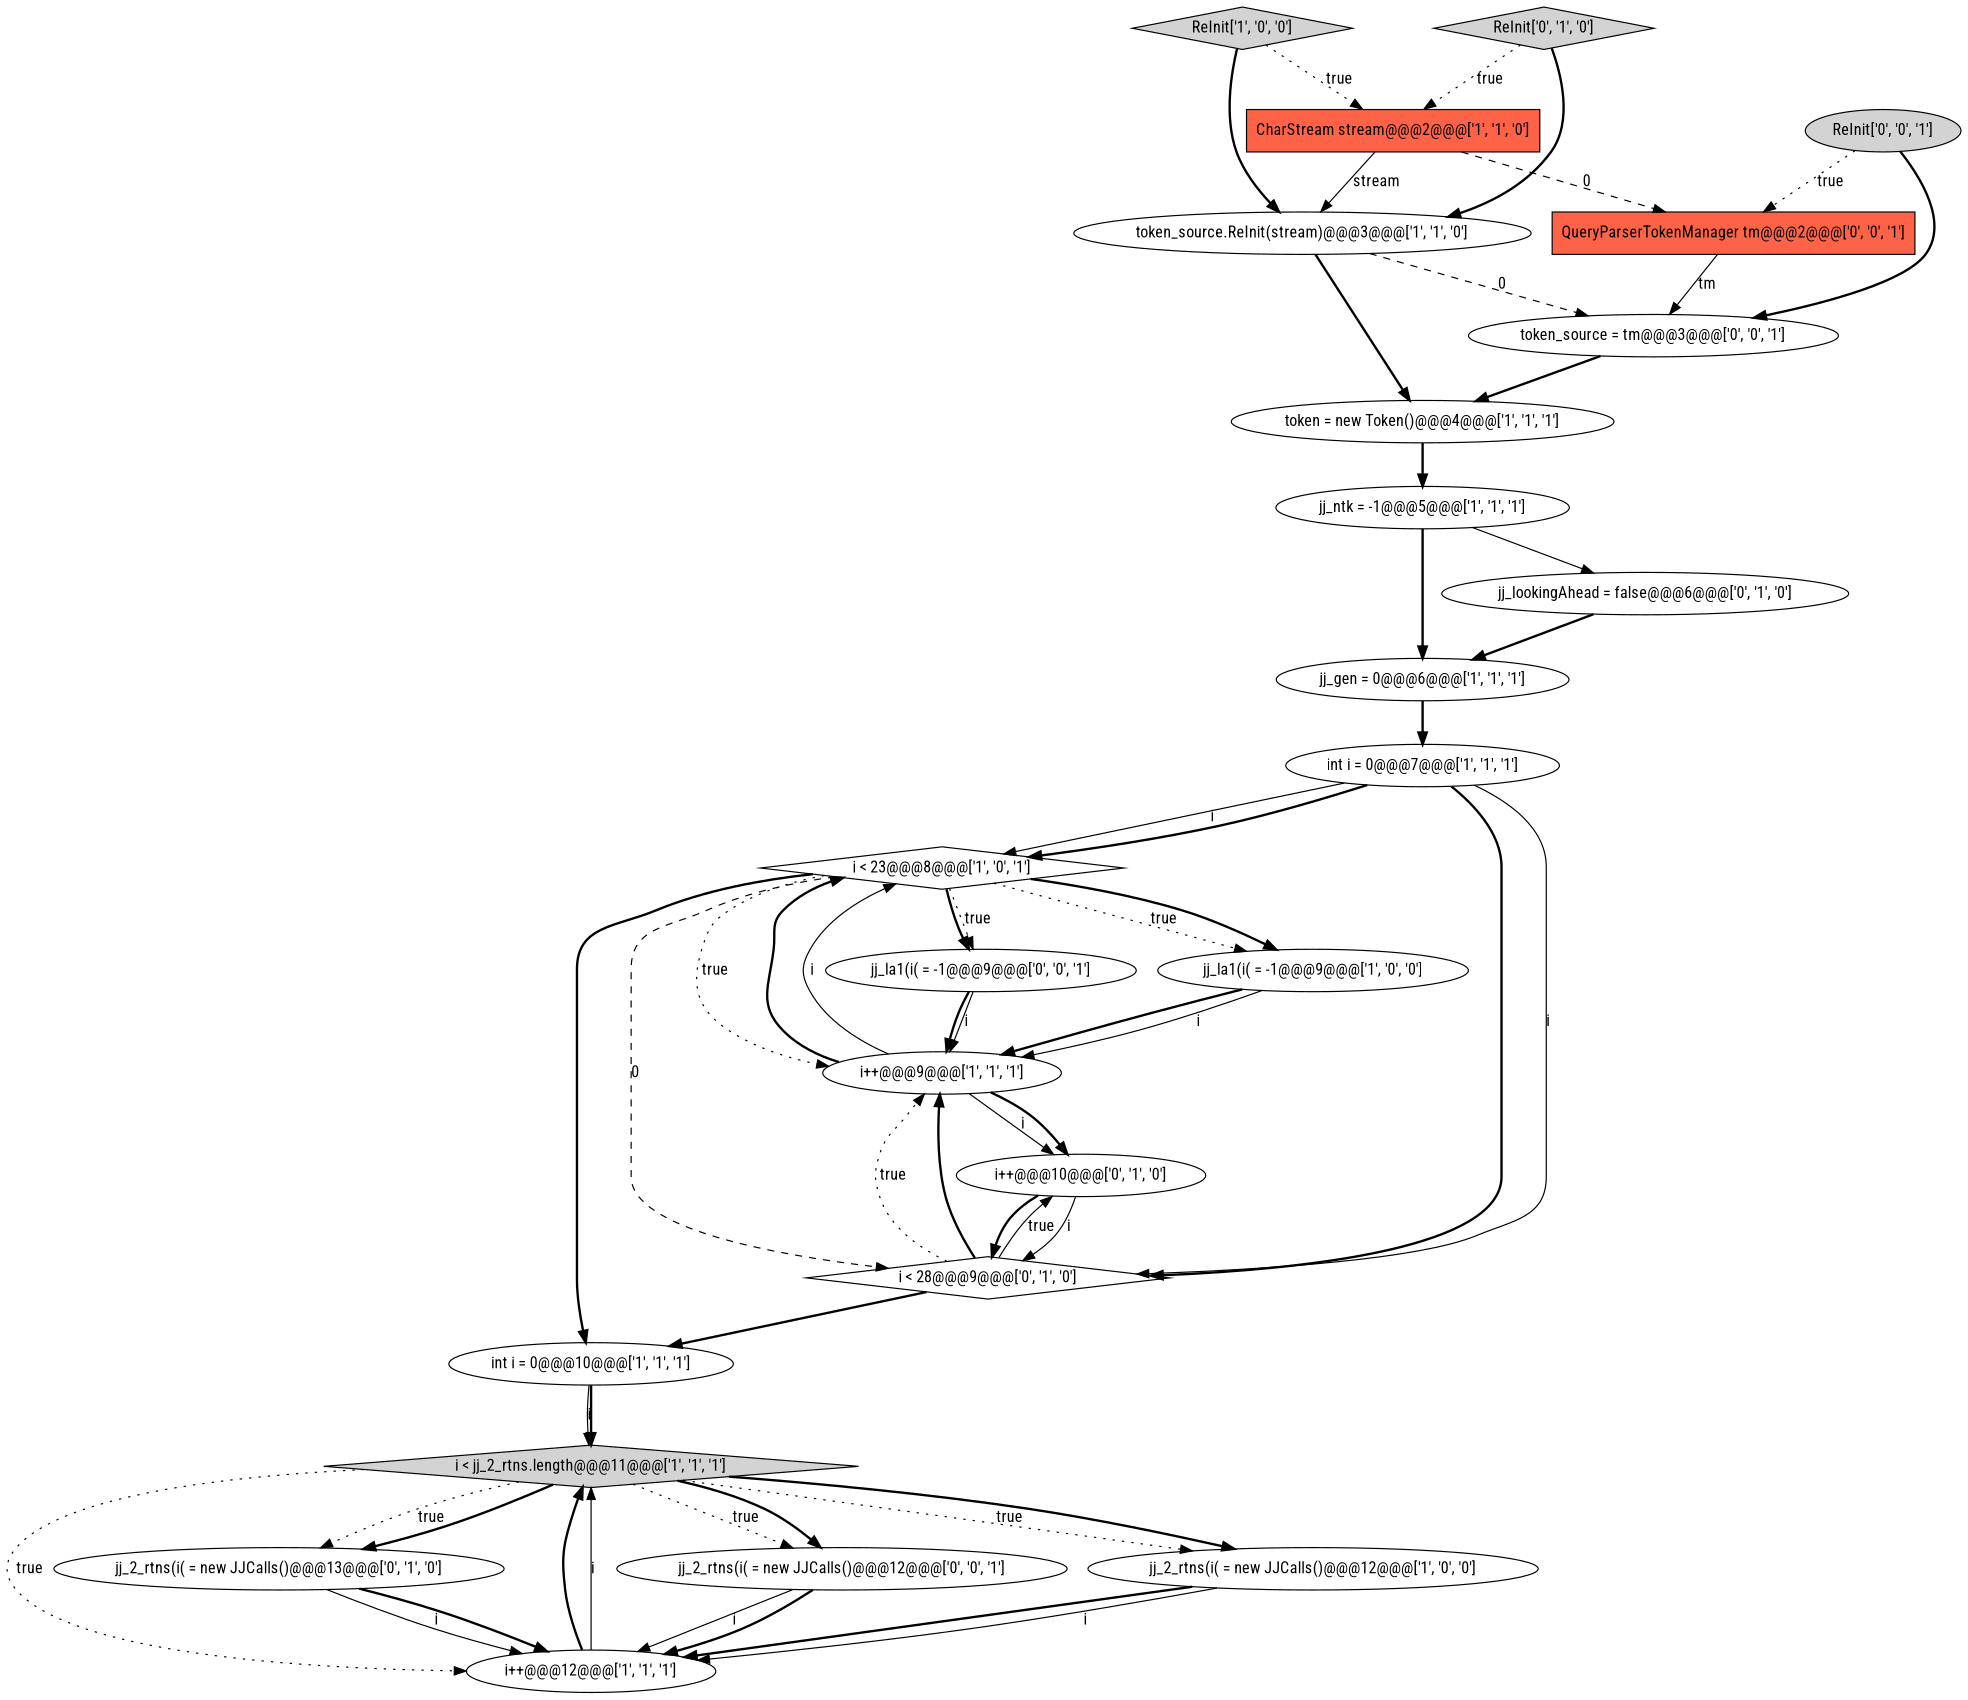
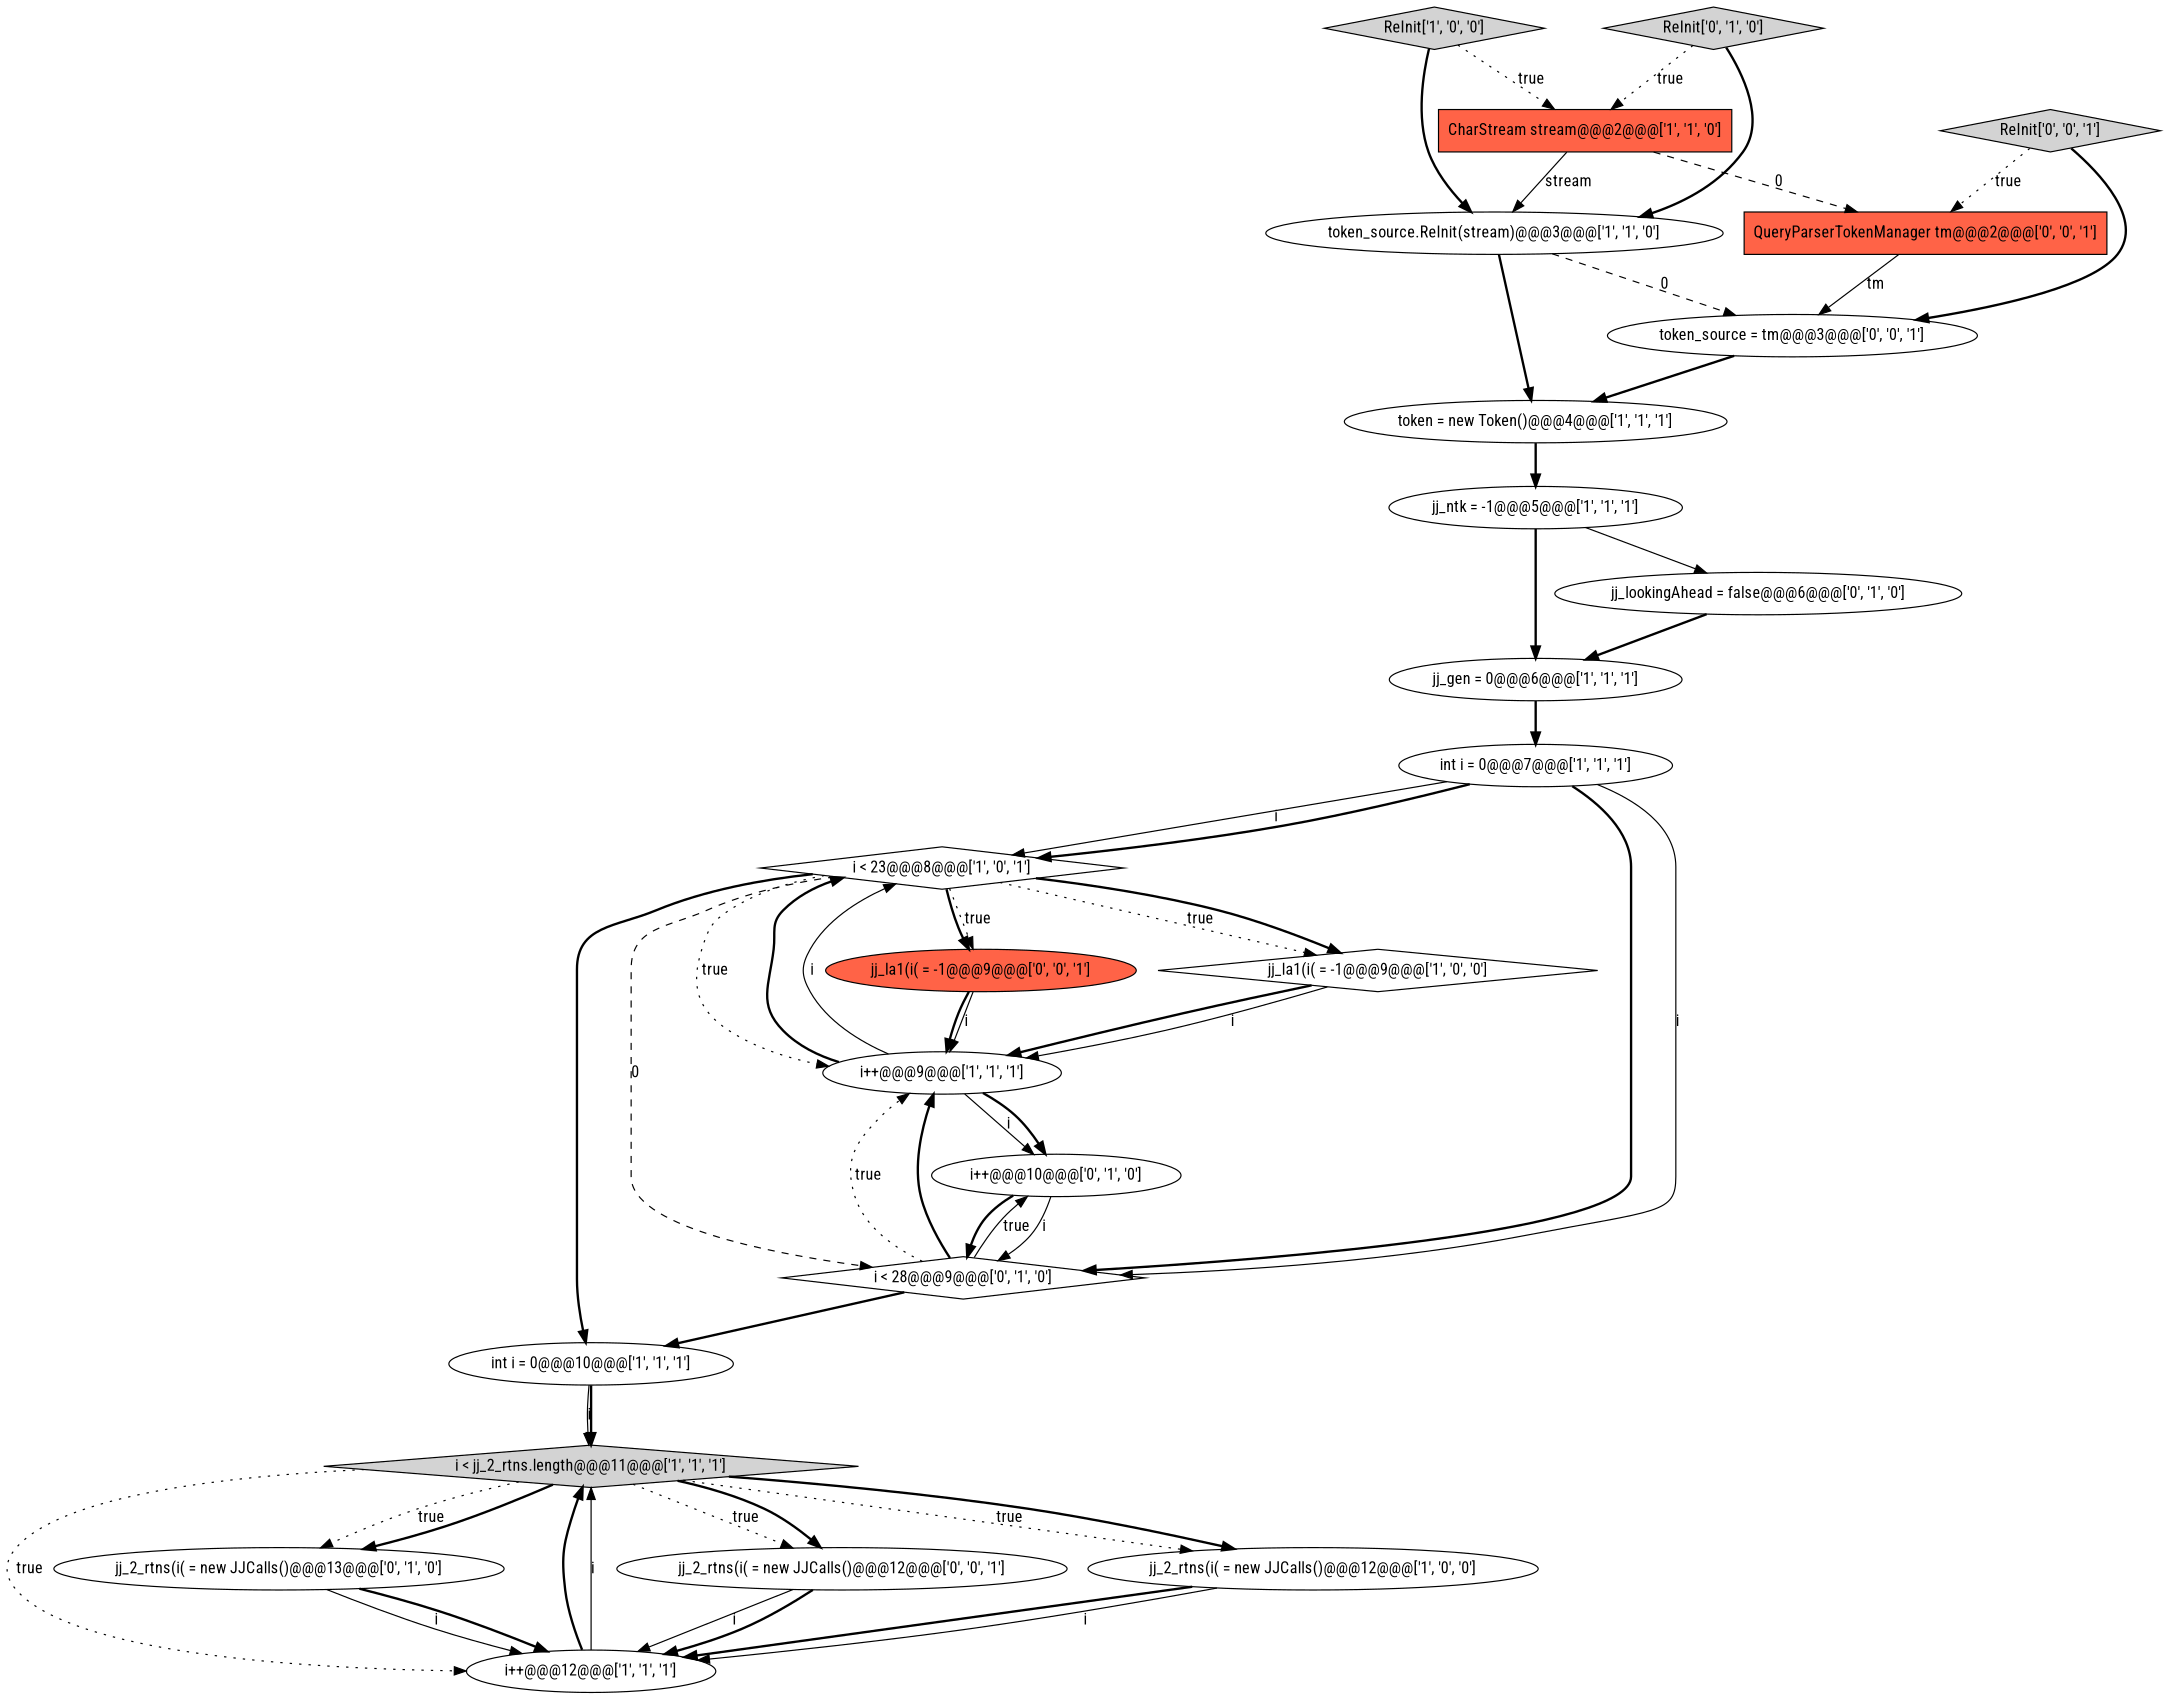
(1883, 131) -> (2050, 131)
(981, 970) -> (981, 970)
(1313, 970) -> (1378, 970)
